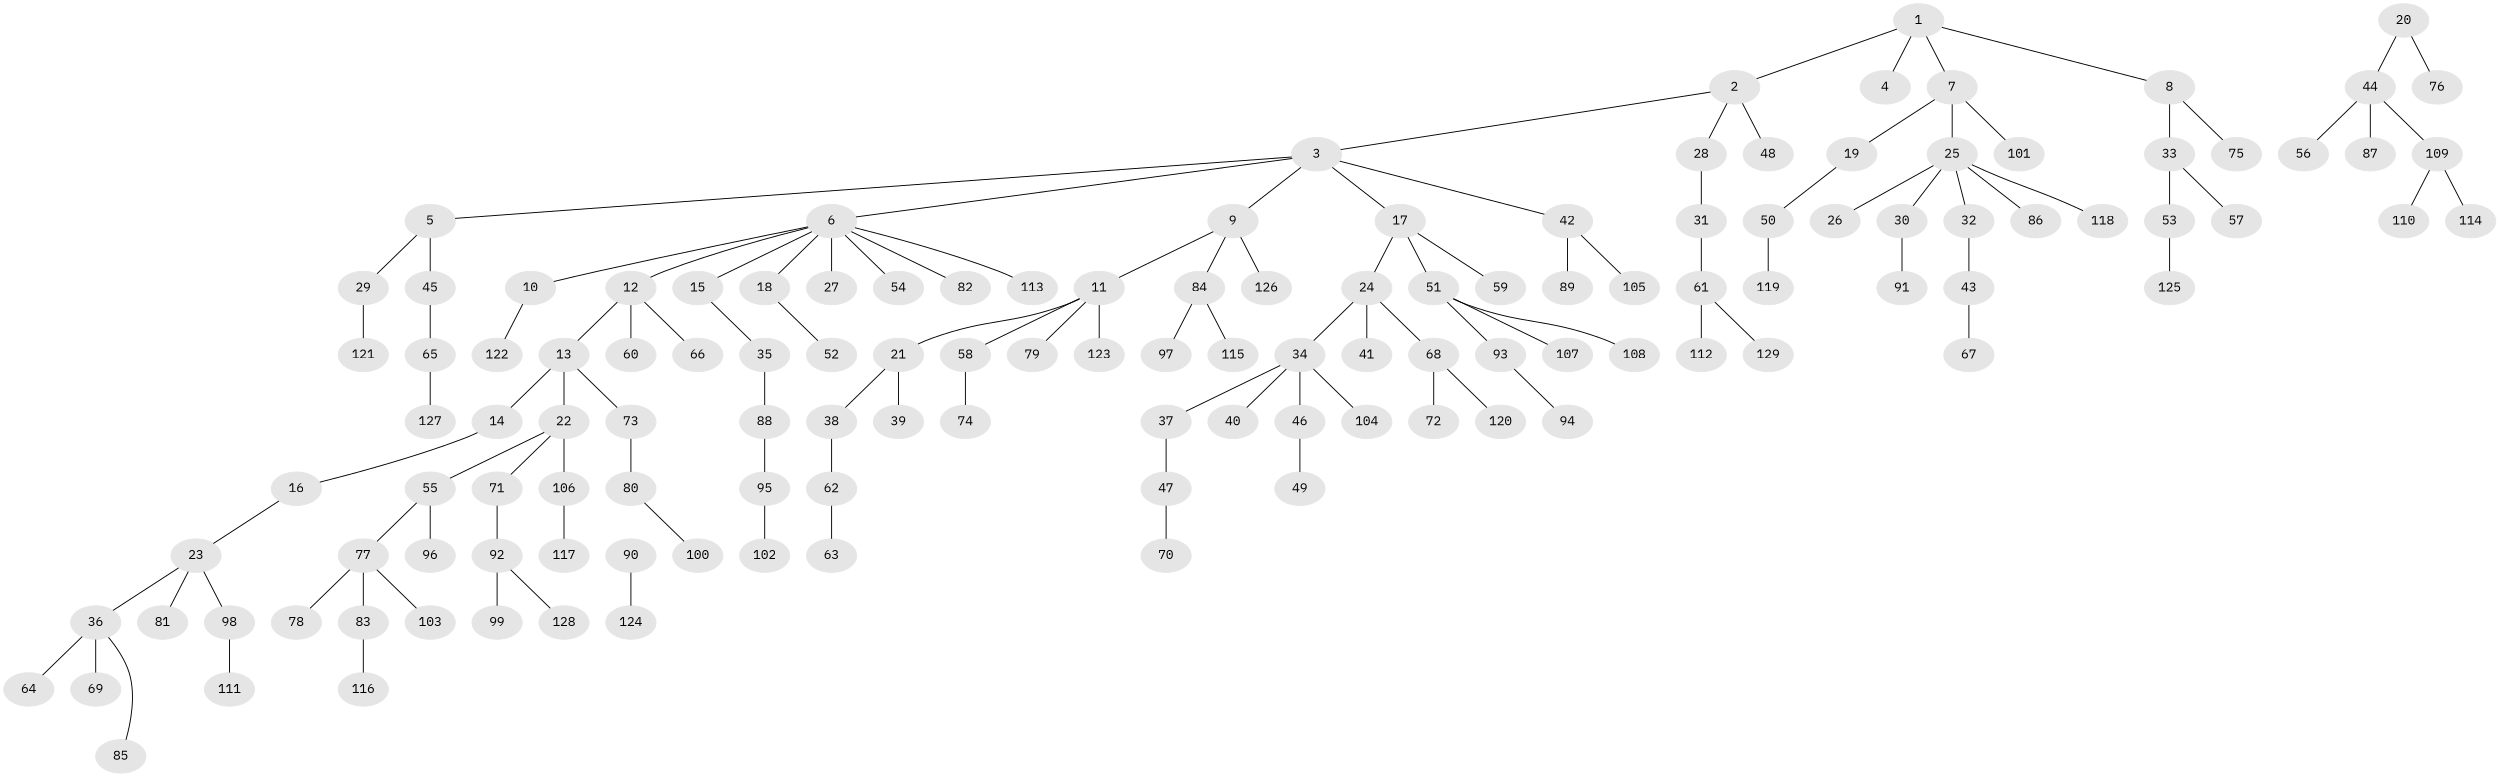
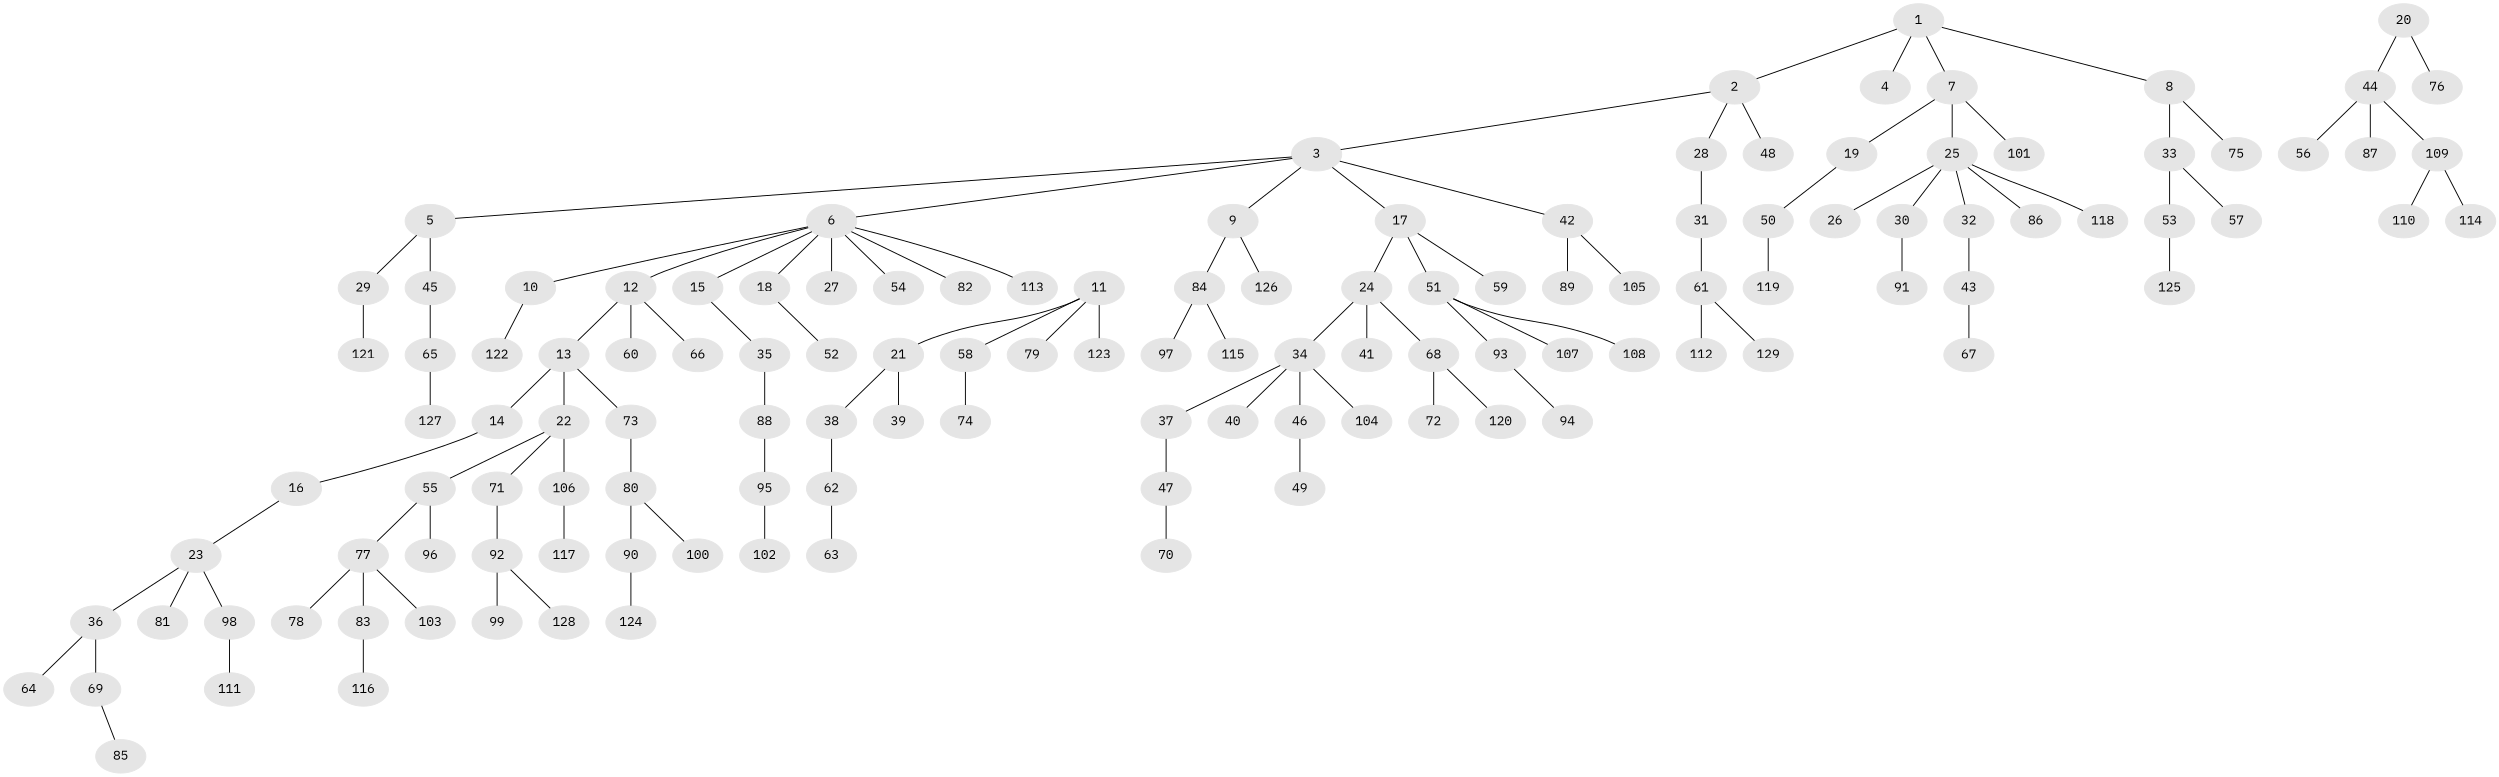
(1166, 255) -> none
none -> (631, 522)
(132, 686) -> (108, 723)
